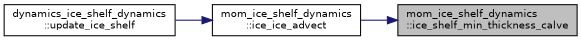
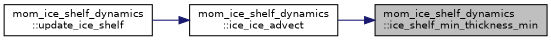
(90, 20) -> (78, 20)
(487, 20) -> (461, 20)
